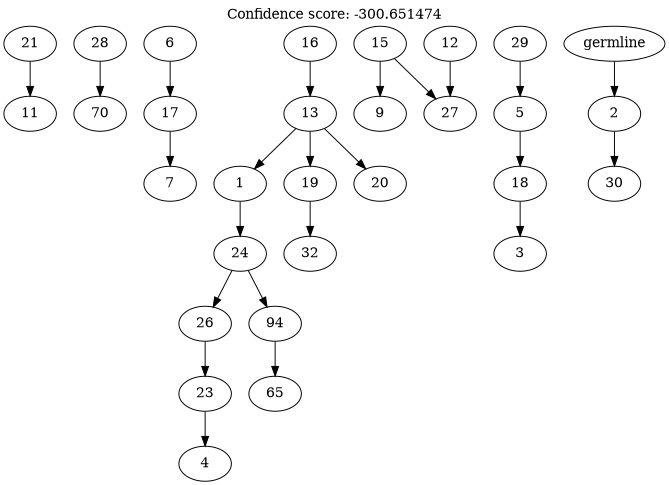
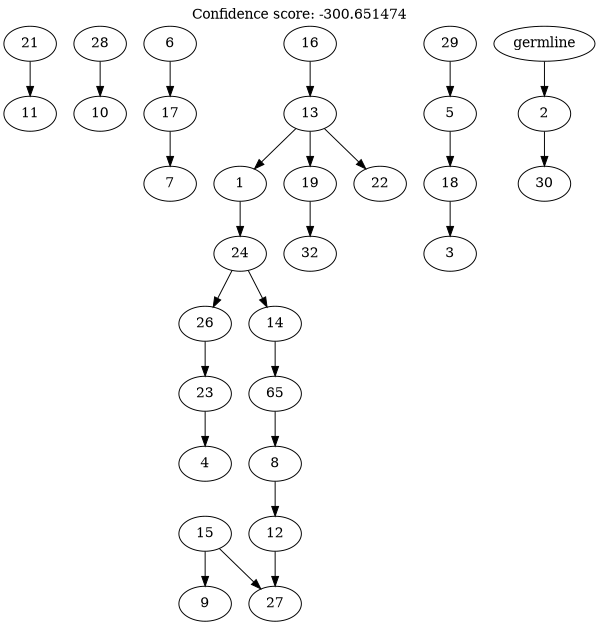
(100, 114) -> (100, 114)
(380, 184) -> (380, 184)
(275, 324) -> (275, 324)
none -> (275, 464)
